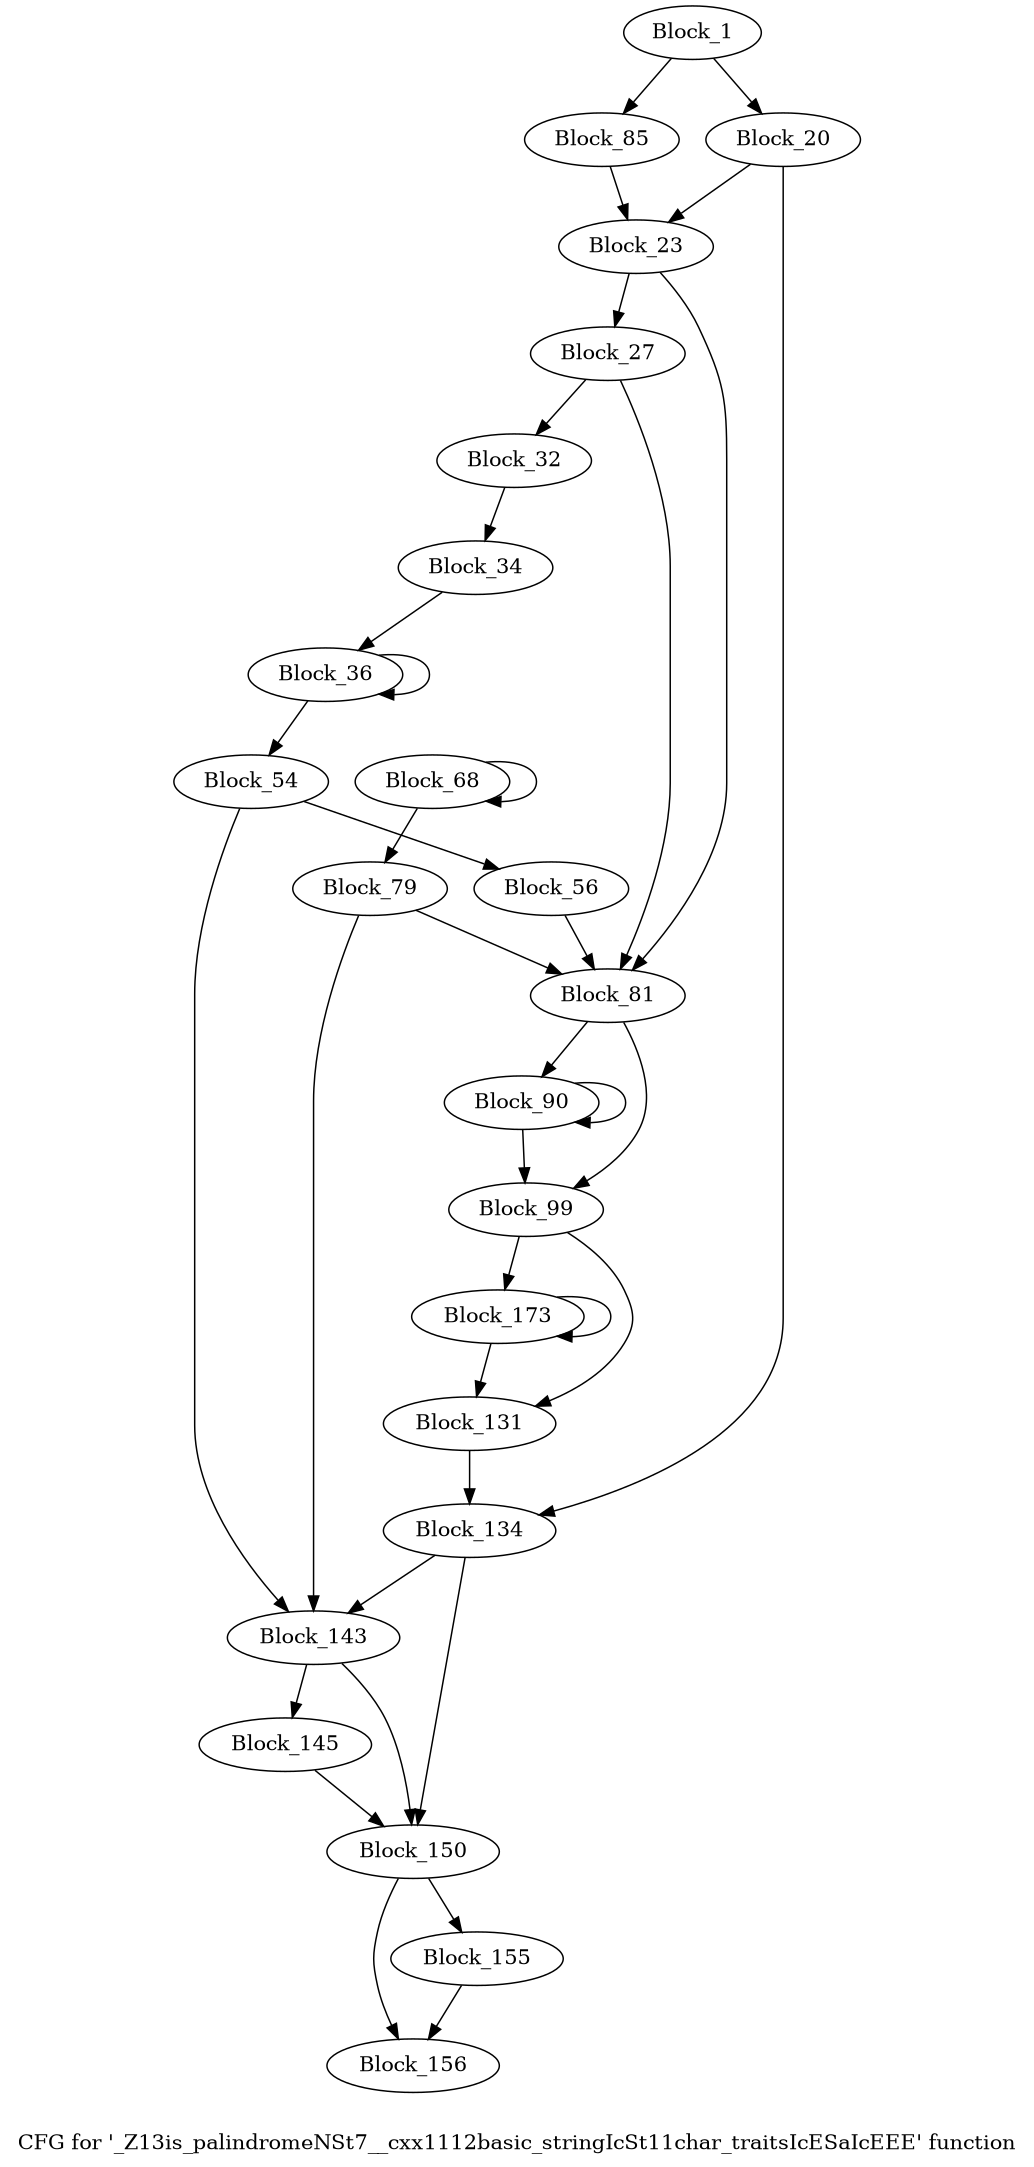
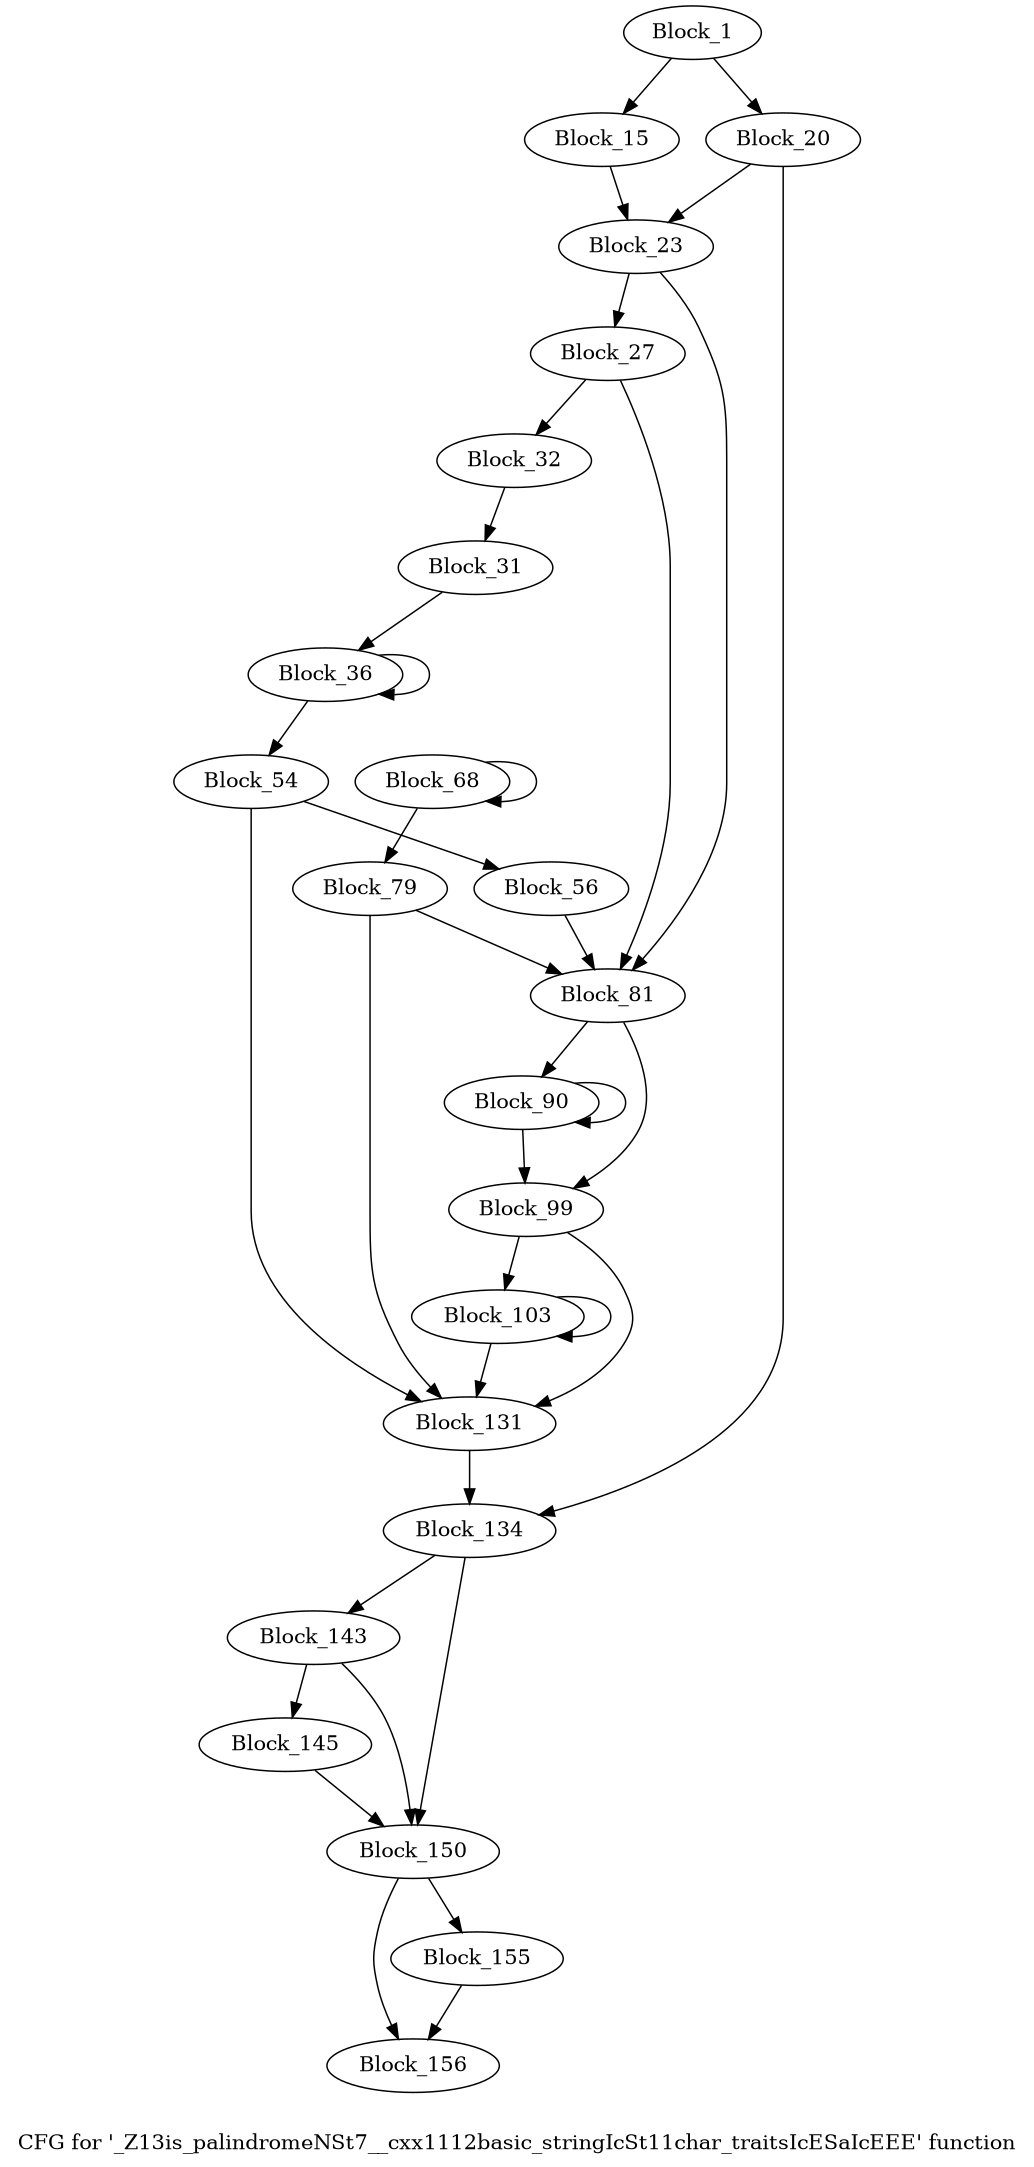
(602, 140) -> (602, 140)
(476, 568) -> (476, 568)
(195, 1212) -> (251, 1136)
(314, 1253) -> (370, 1159)
(498, 1317) -> (498, 1317)
